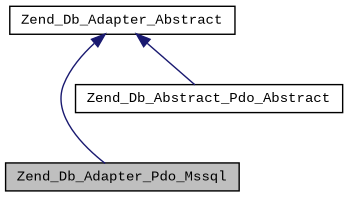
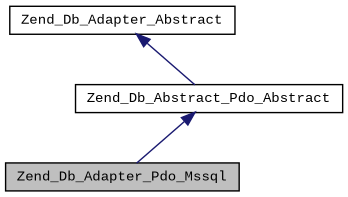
(62, 106) -> (160, 142)
